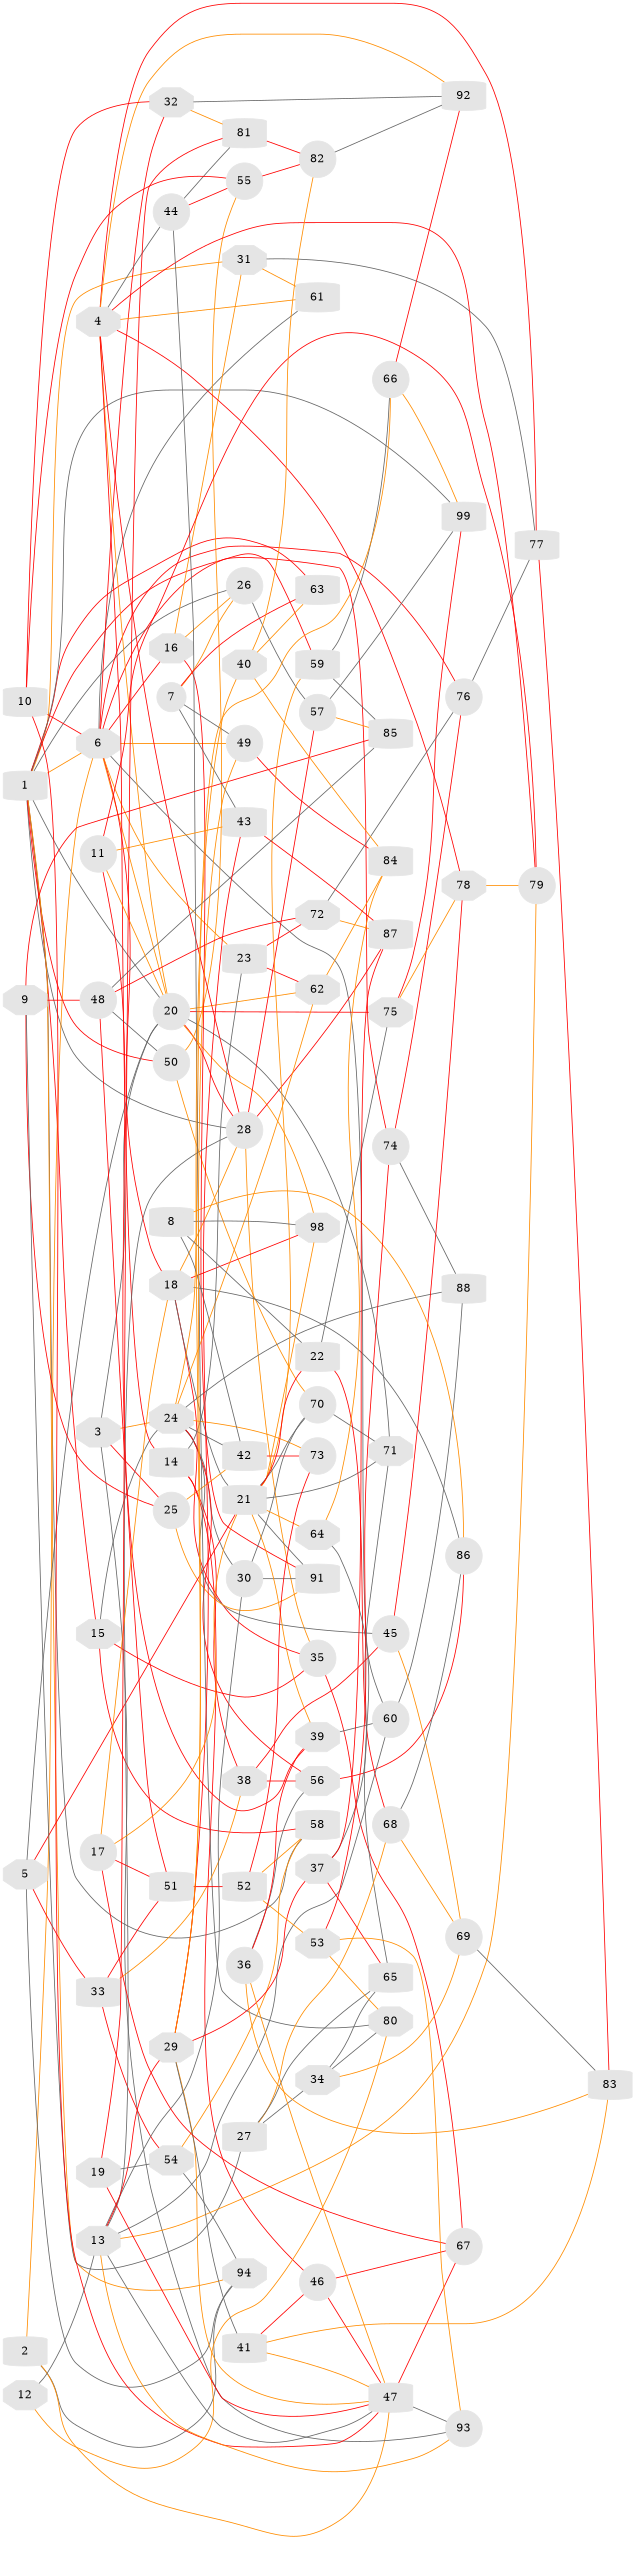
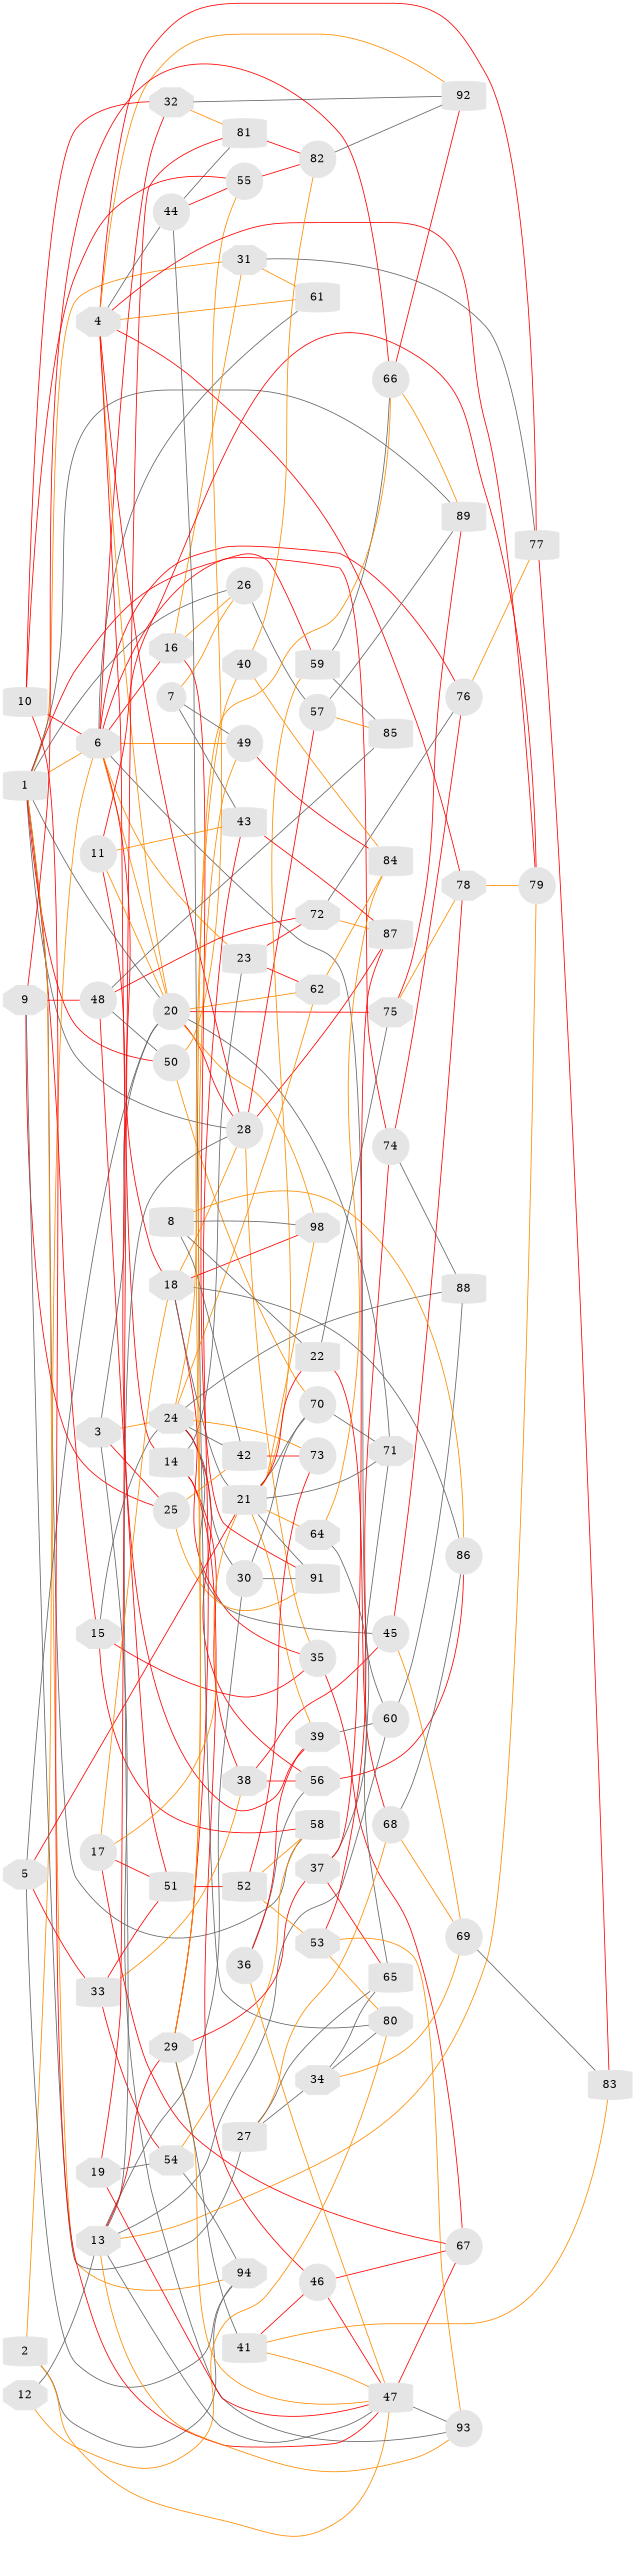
(464, 517) -> (464, 517)
(318, 590) -> none
(501, 620) -> (501, 620)
(175, 797) -> (70, 265)
(365, 2129) -> none
